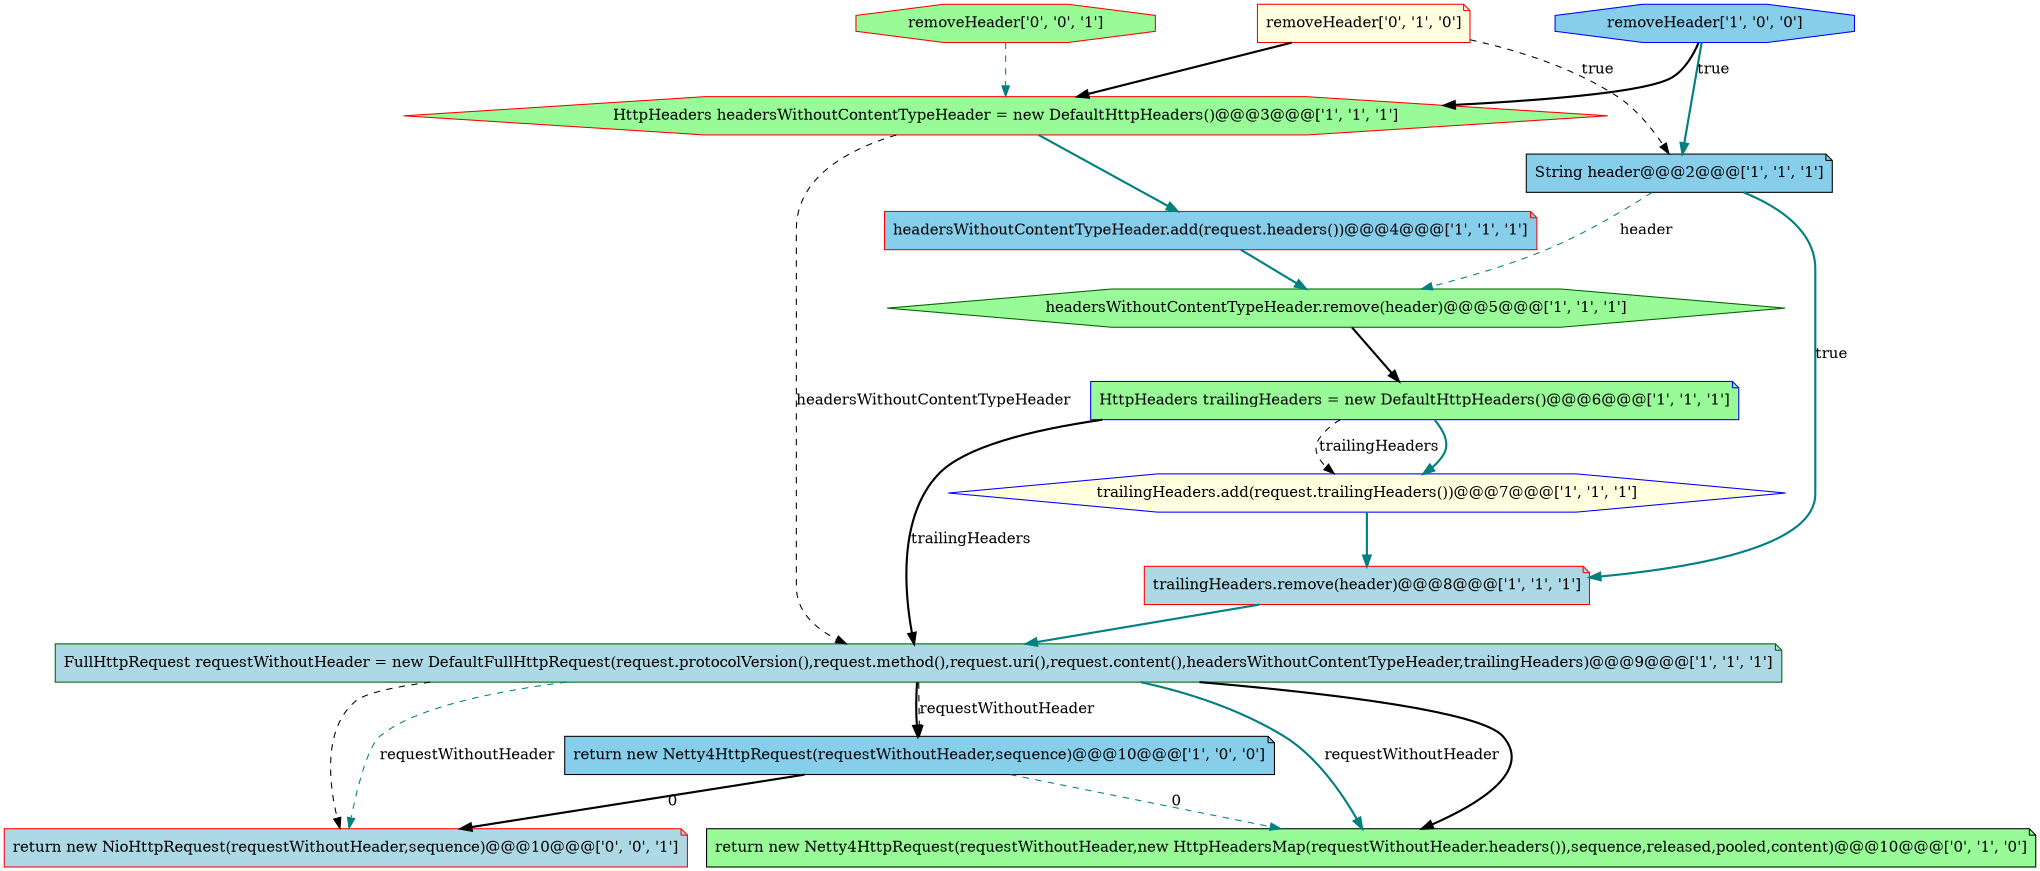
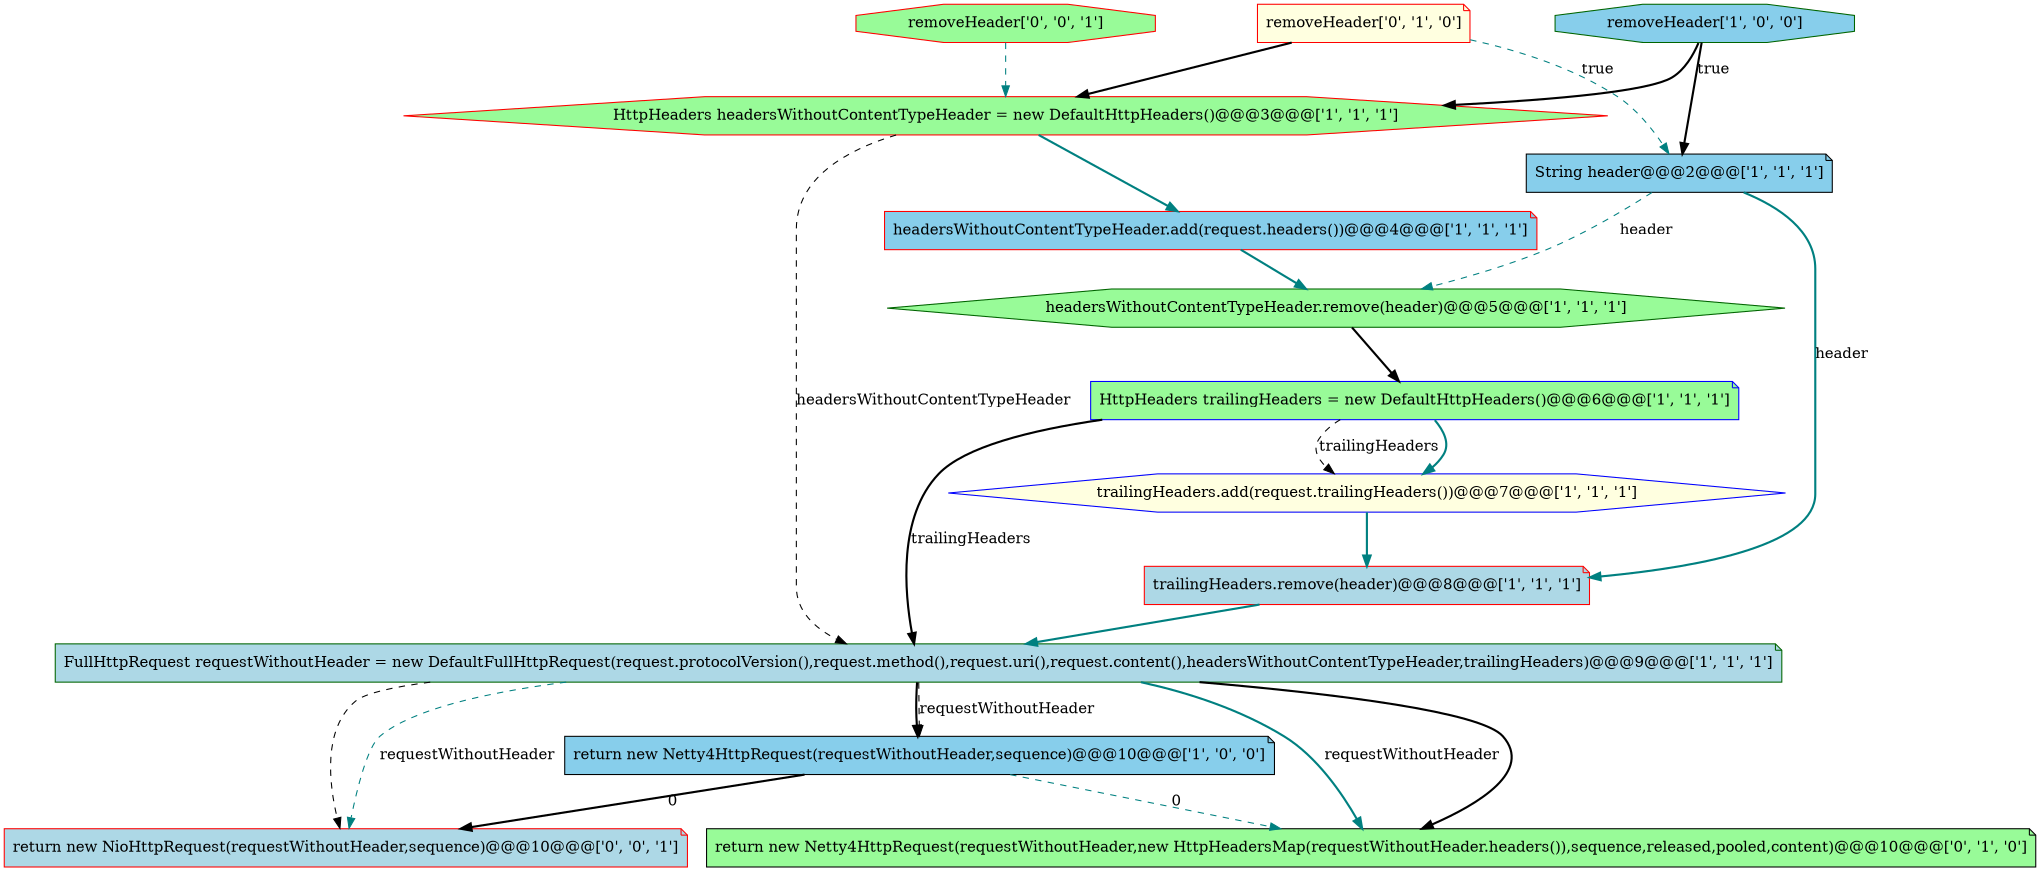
(1705, 23) -> (1705, 23)
(1577, 75) -> (1577, 75)
(1693, 93) -> (1693, 93)
(1832, 354) -> (1842, 354)
